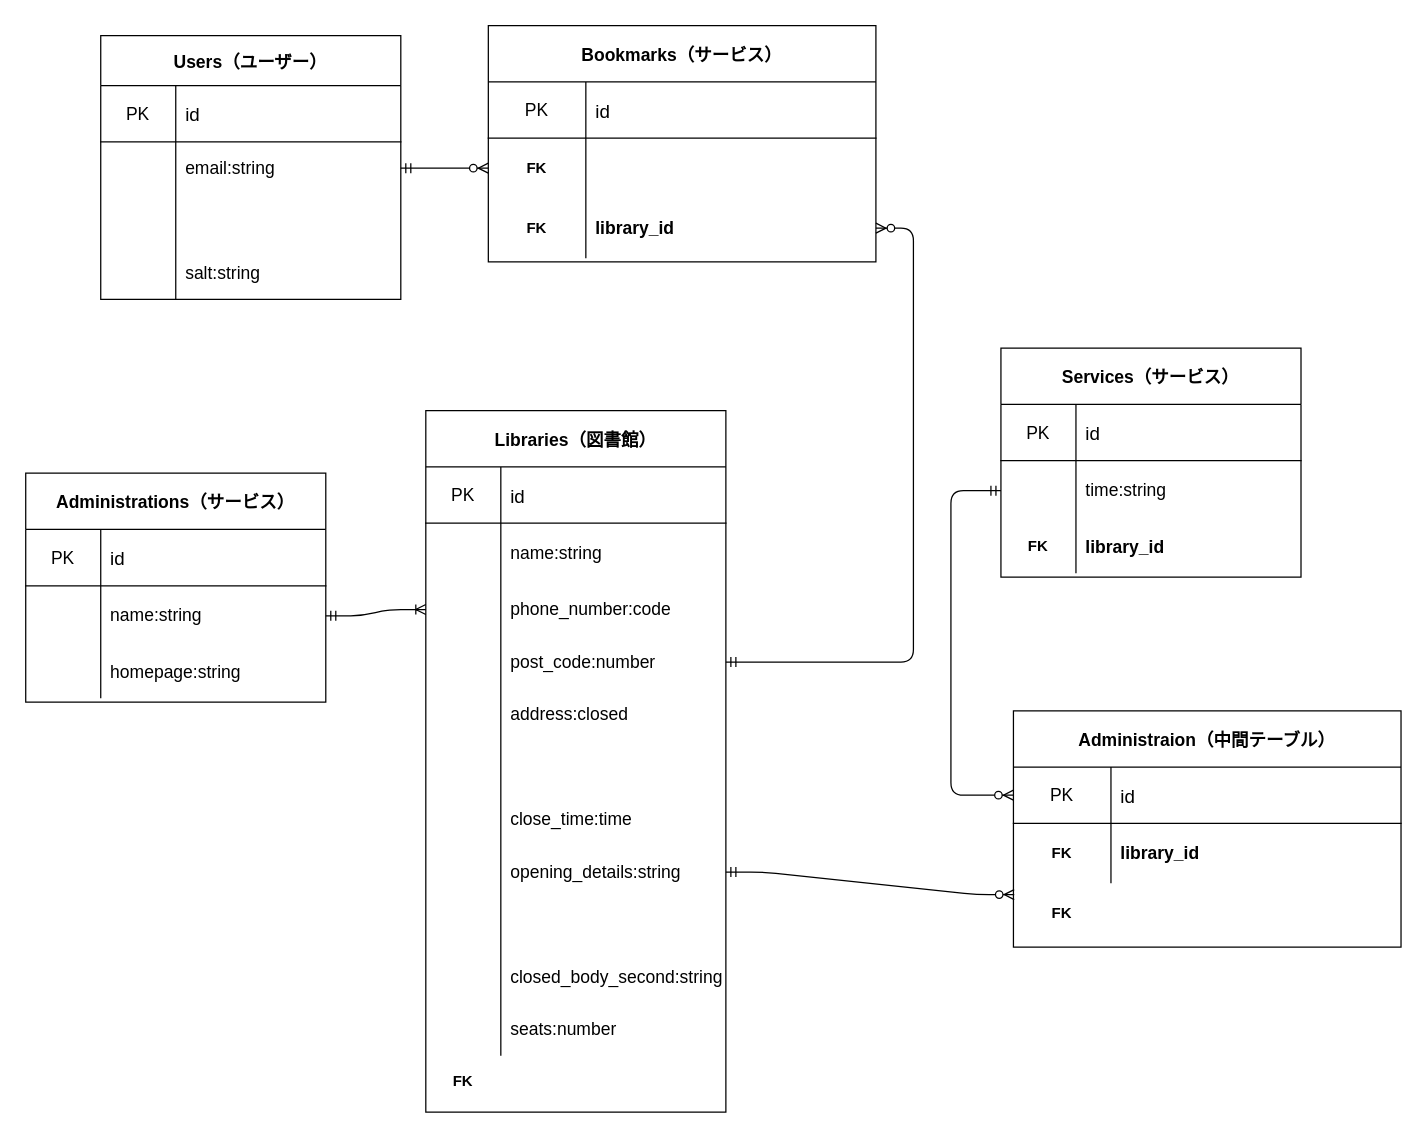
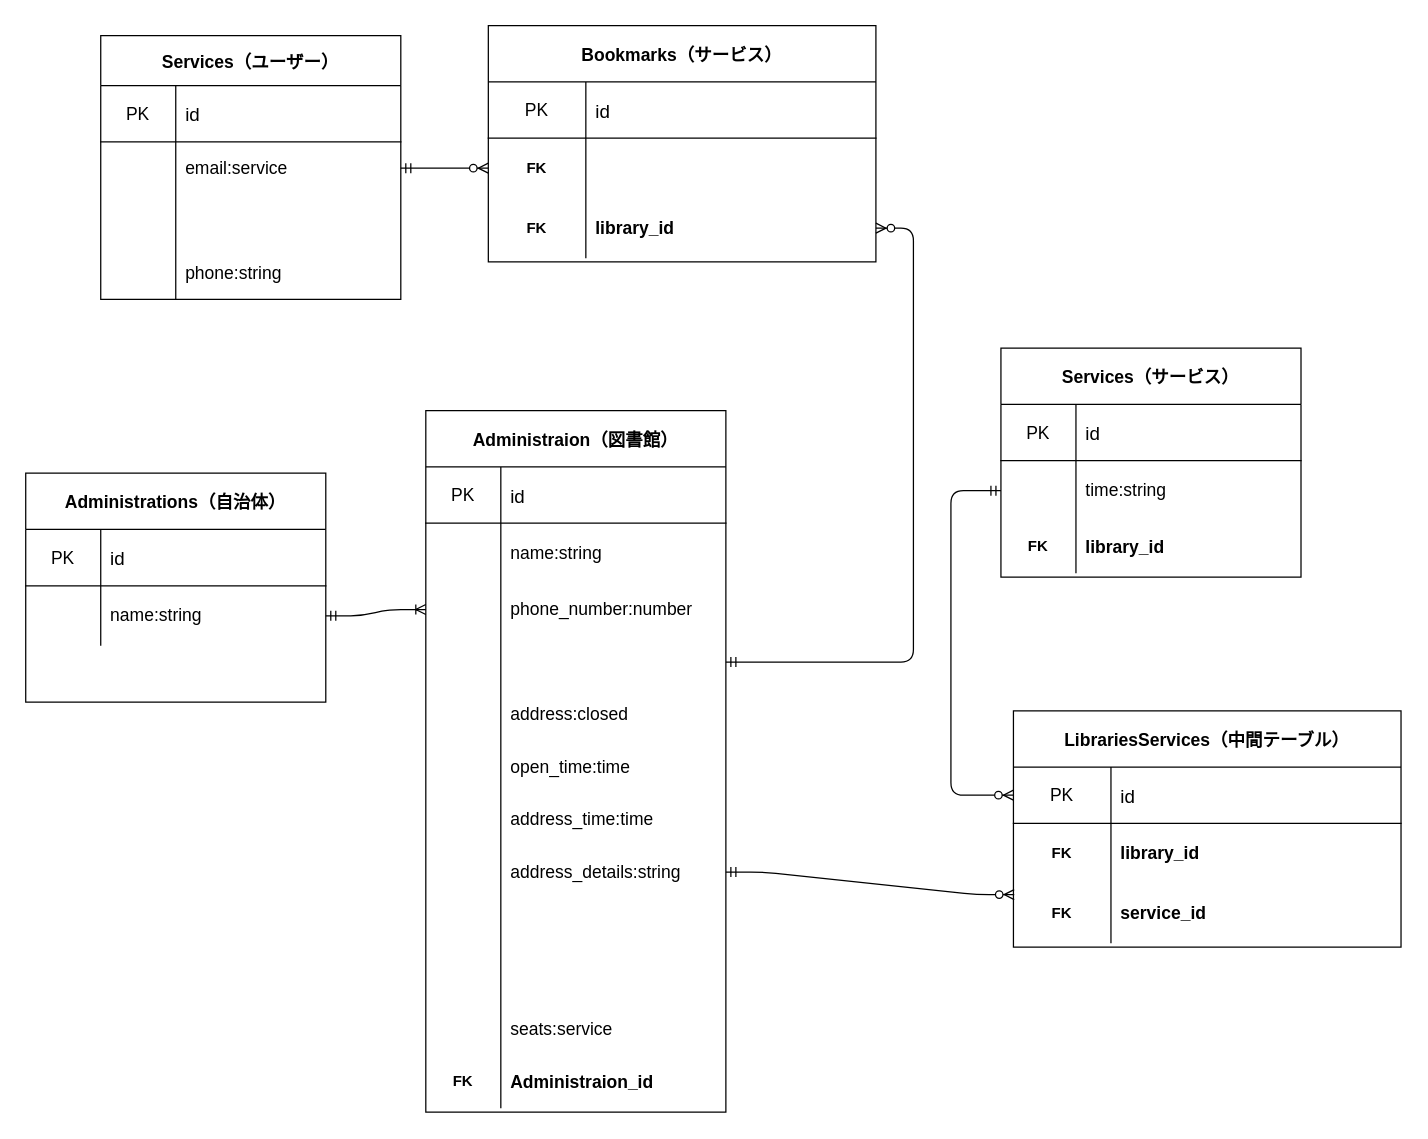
(250, 62) -> (250, 62)
(235, 168) -> (240, 168)
(233, 273) -> (240, 273)
(575, 440) -> (575, 440)
(175, 502) -> (175, 502)
(592, 609) -> (601, 609)
(613, 662) -> none
(213, 672) -> none
(1206, 740) -> (1206, 740)
none -> (613, 767)
(575, 819) -> (587, 819)
(607, 872) -> (609, 872)
none -> (1256, 913)
(613, 977) -> none
(567, 1029) -> (570, 1029)
none -> (613, 1082)
